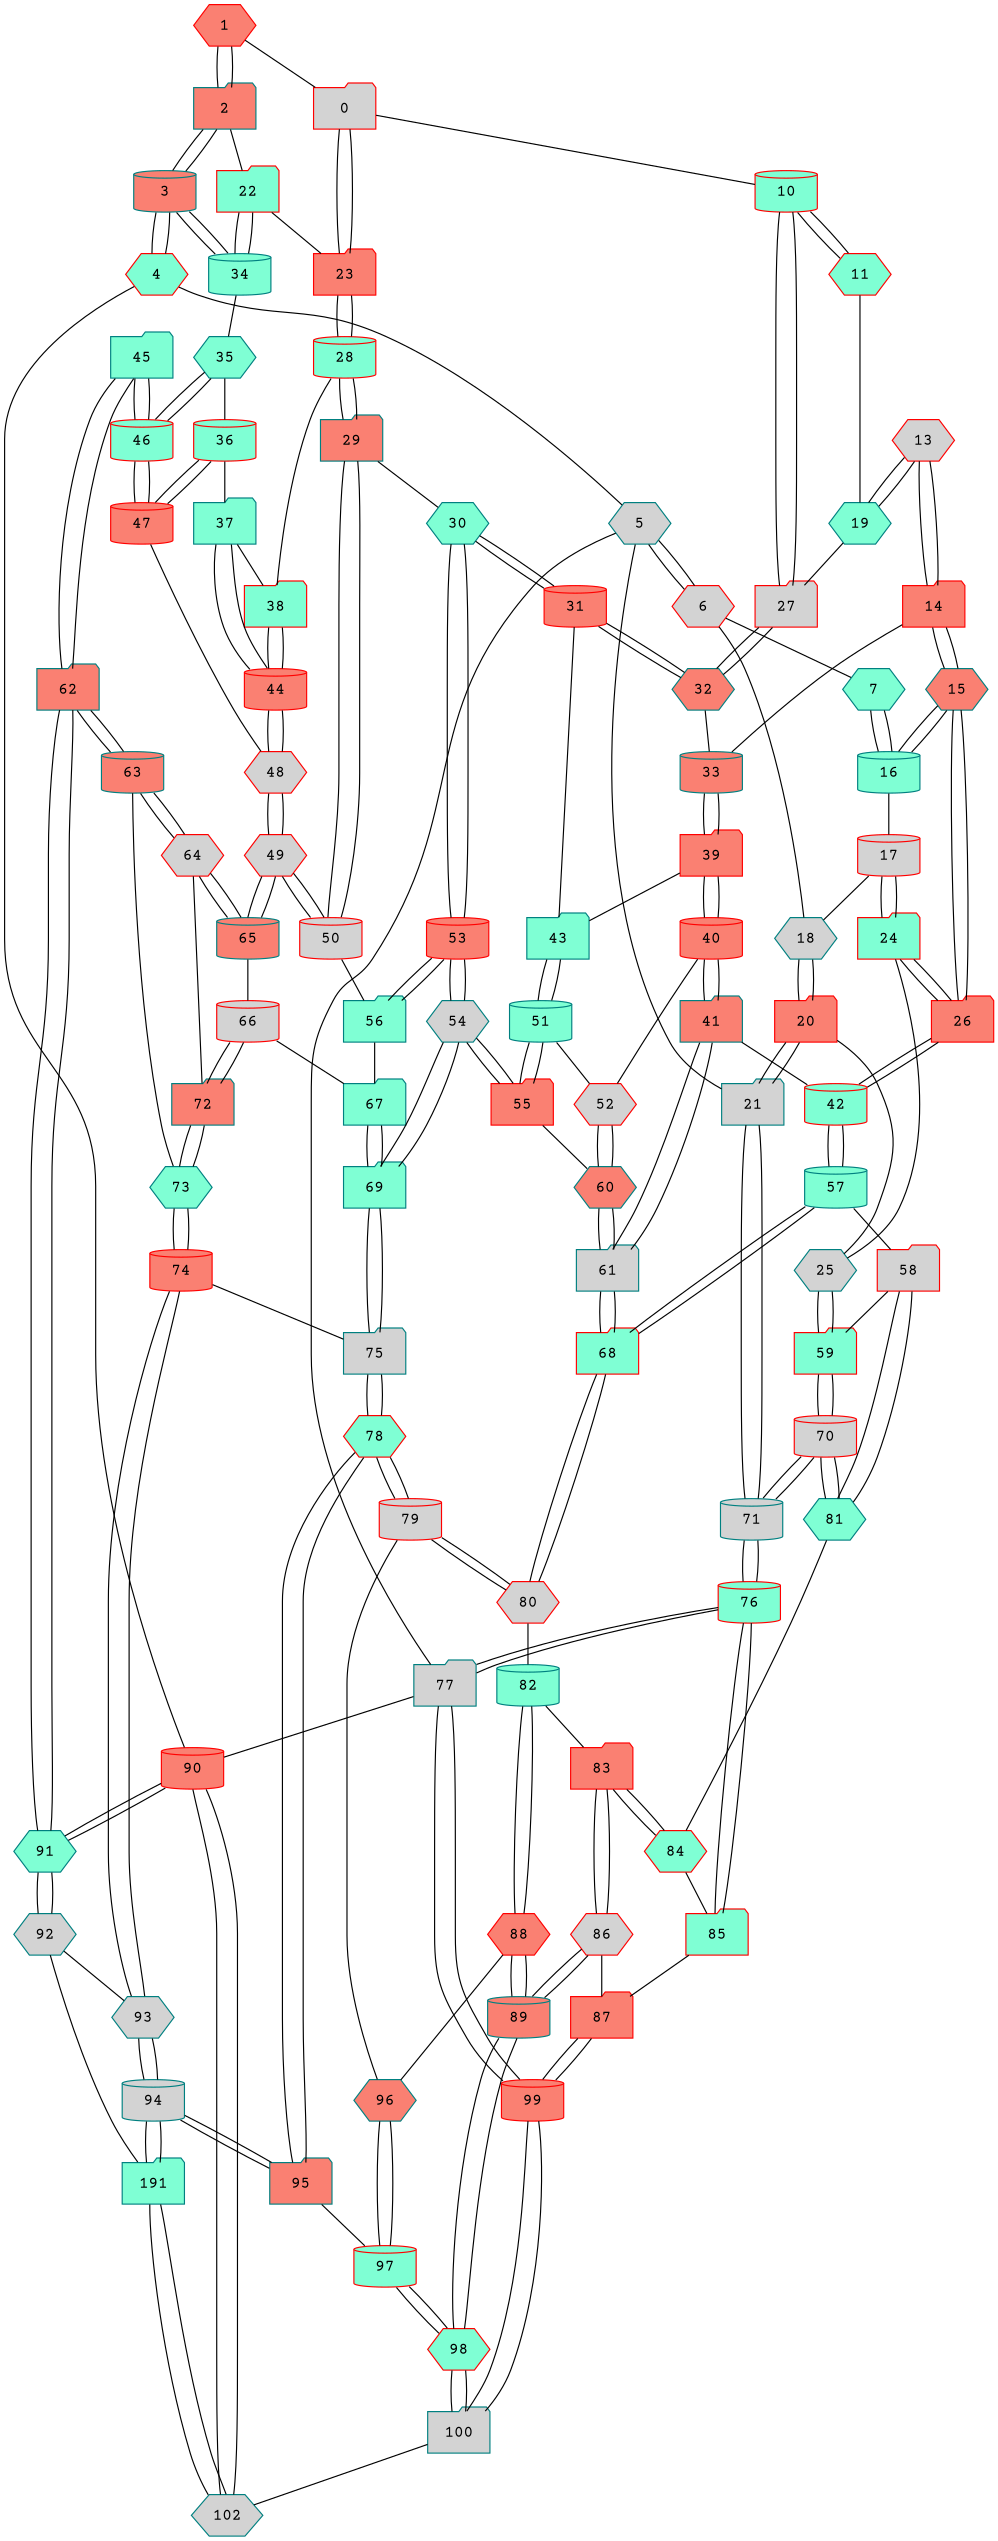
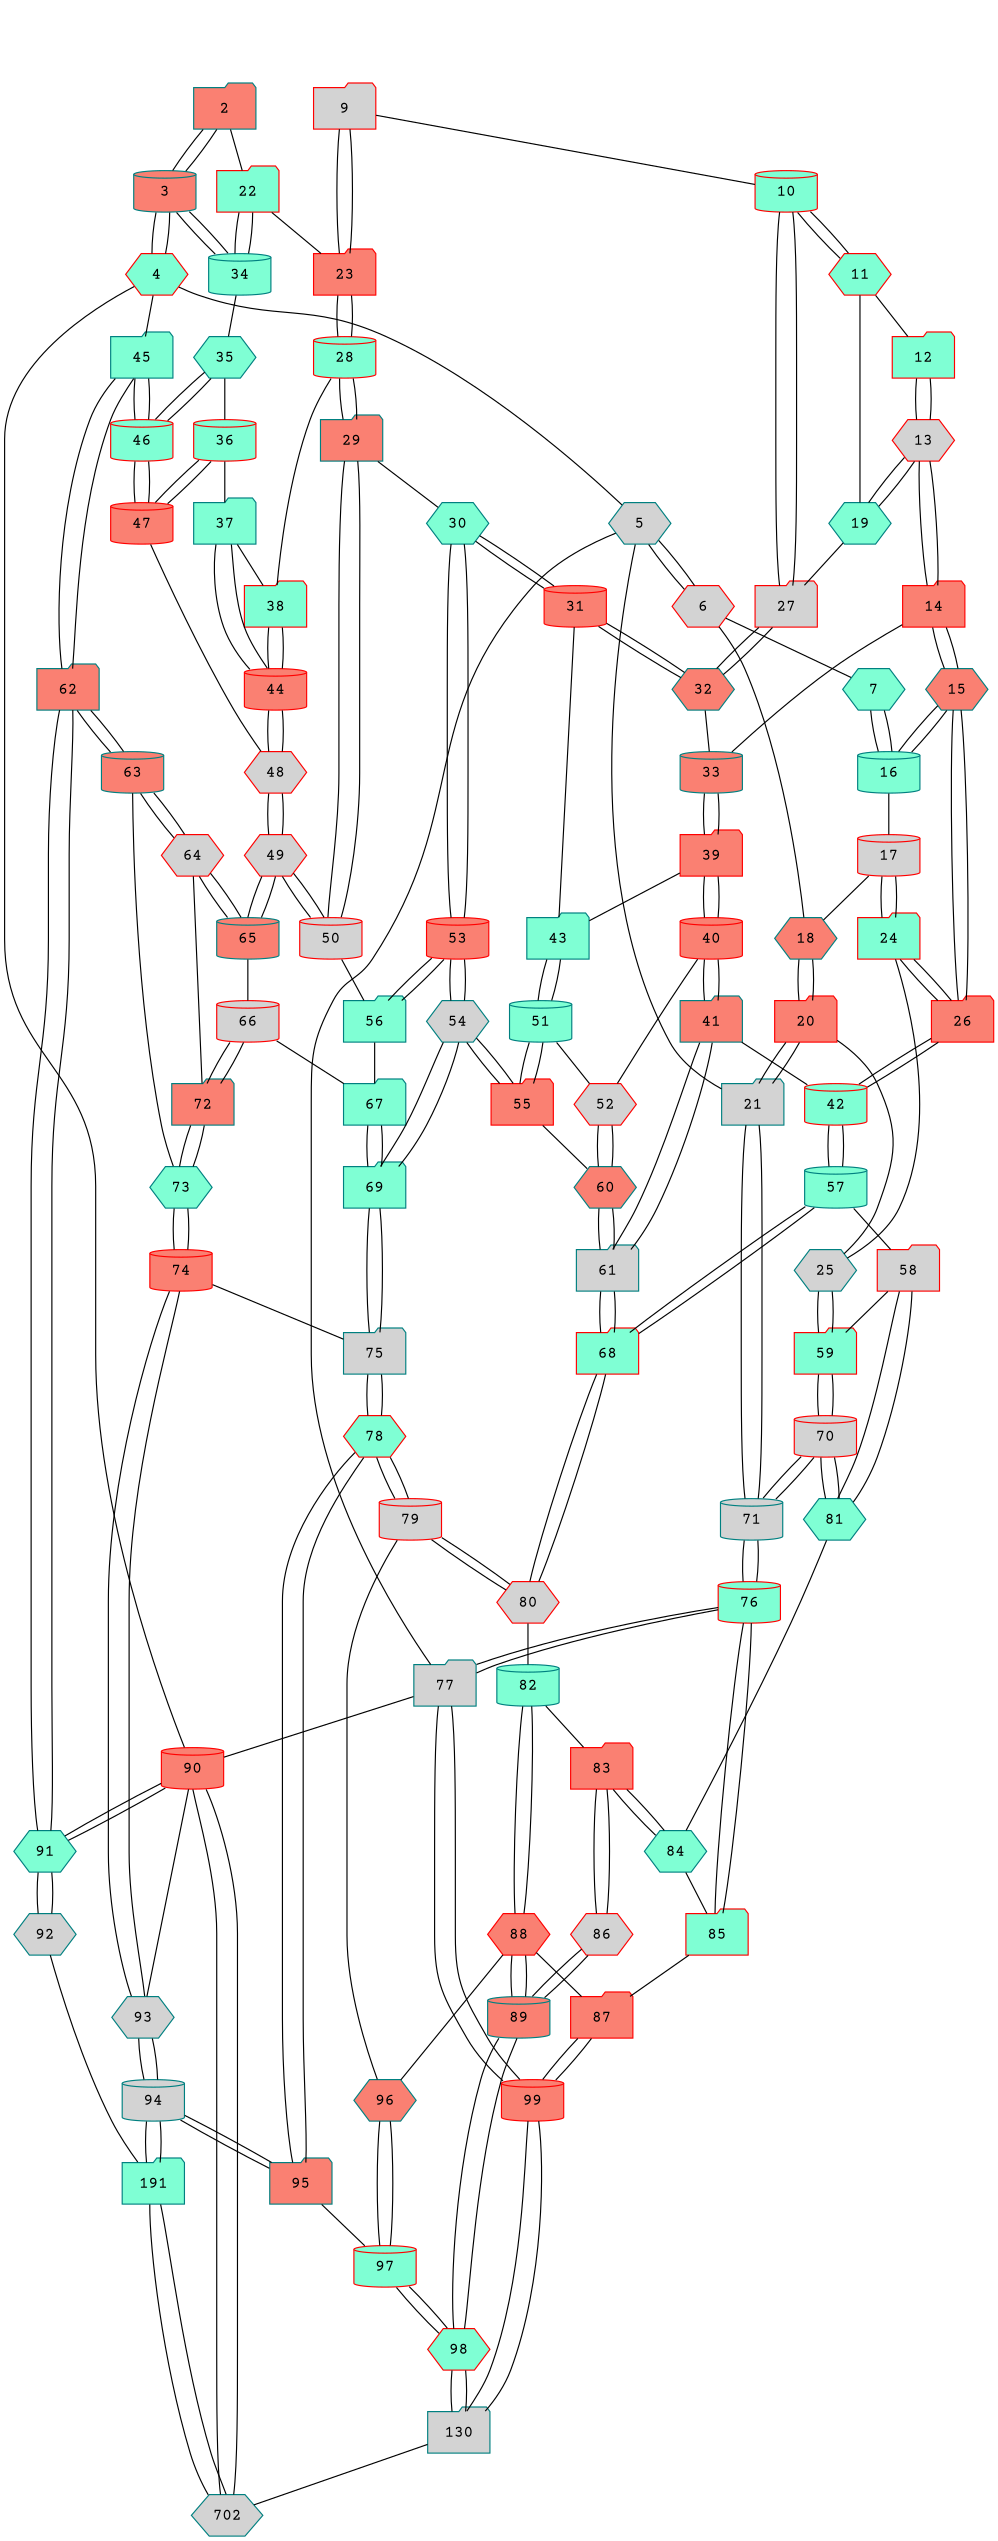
(225, 25) -> none
(345, 108) -> (345, 108)
none -> (149, 316)
none -> (923, 357)
(806, 938) -> (806, 938)
(676, 1851) -> (676, 1851)
(94, 1976) -> (168, 1893)
(602, 1976) -> (551, 1967)
(459, 2432) -> (459, 2432)
(227, 2515) -> (227, 2515)
